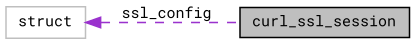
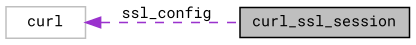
(46, 22) -> (46, 22)
